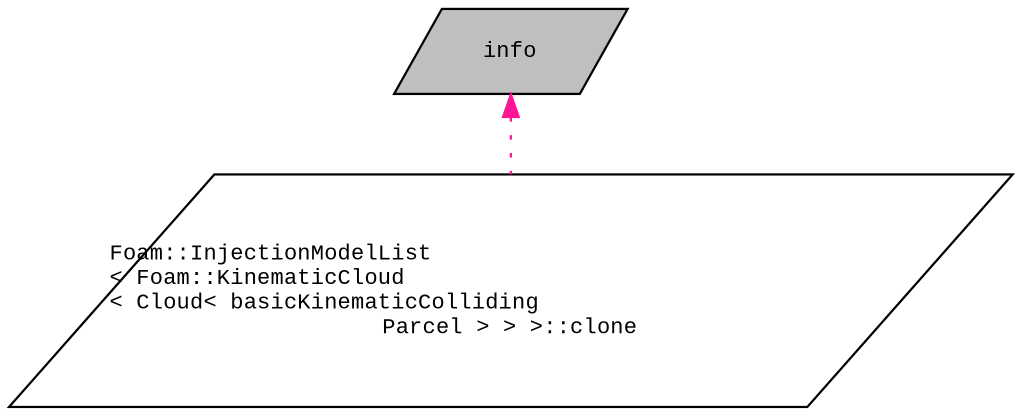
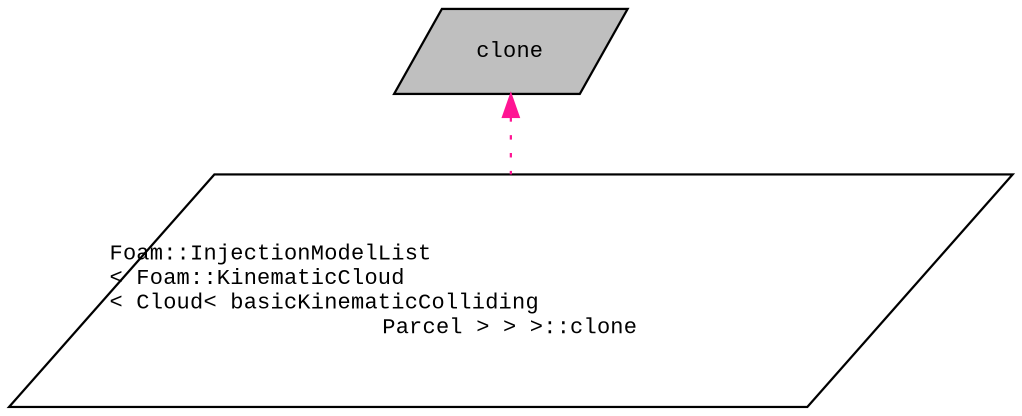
(511, 51) -> (511, 51)
